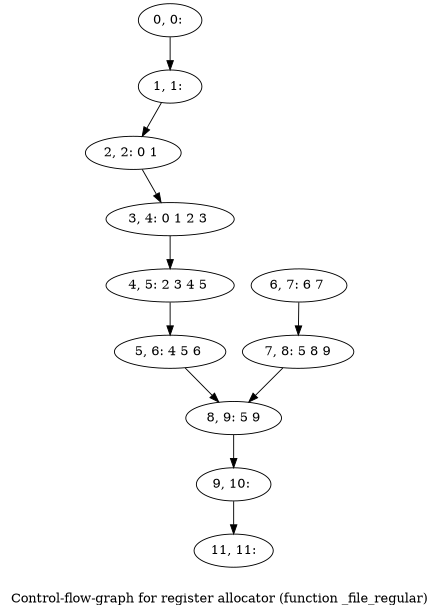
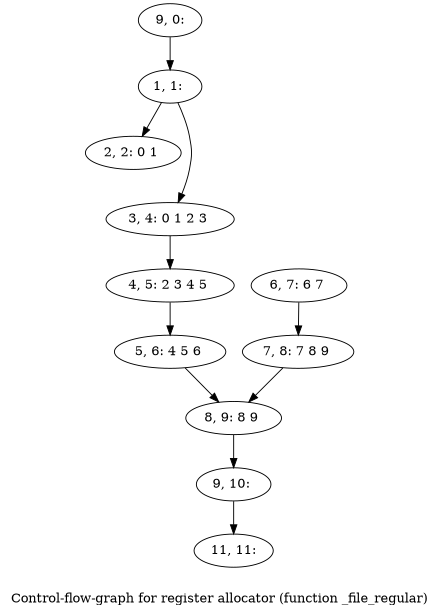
(170, 20) -> (170, 20)
(149, 182) -> (191, 148)
(298, 352) -> (298, 352)
(234, 418) -> (234, 418)
